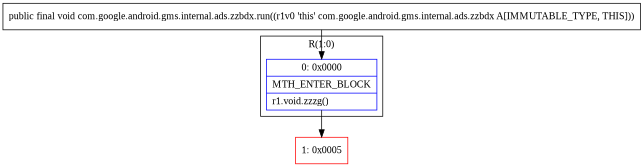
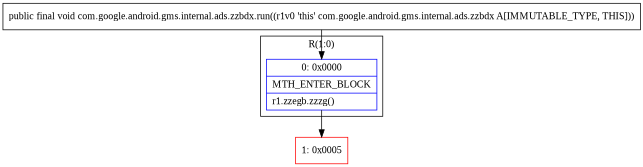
(301, 101) -> (304, 101)
